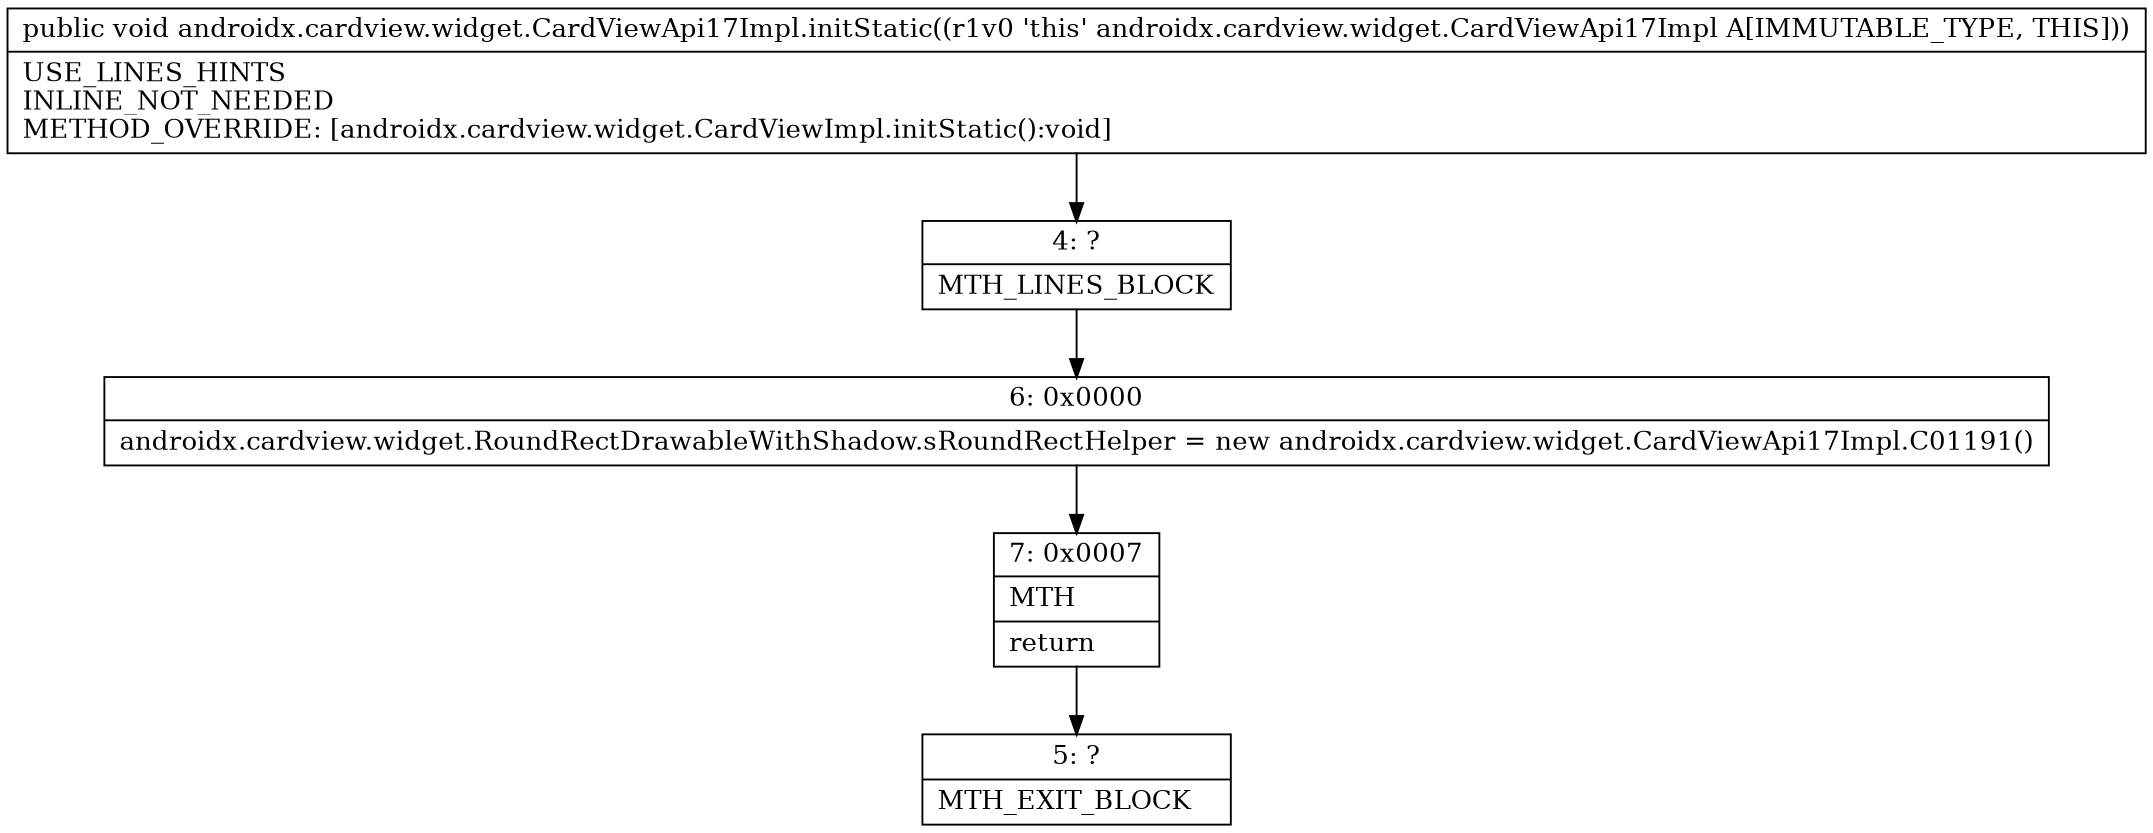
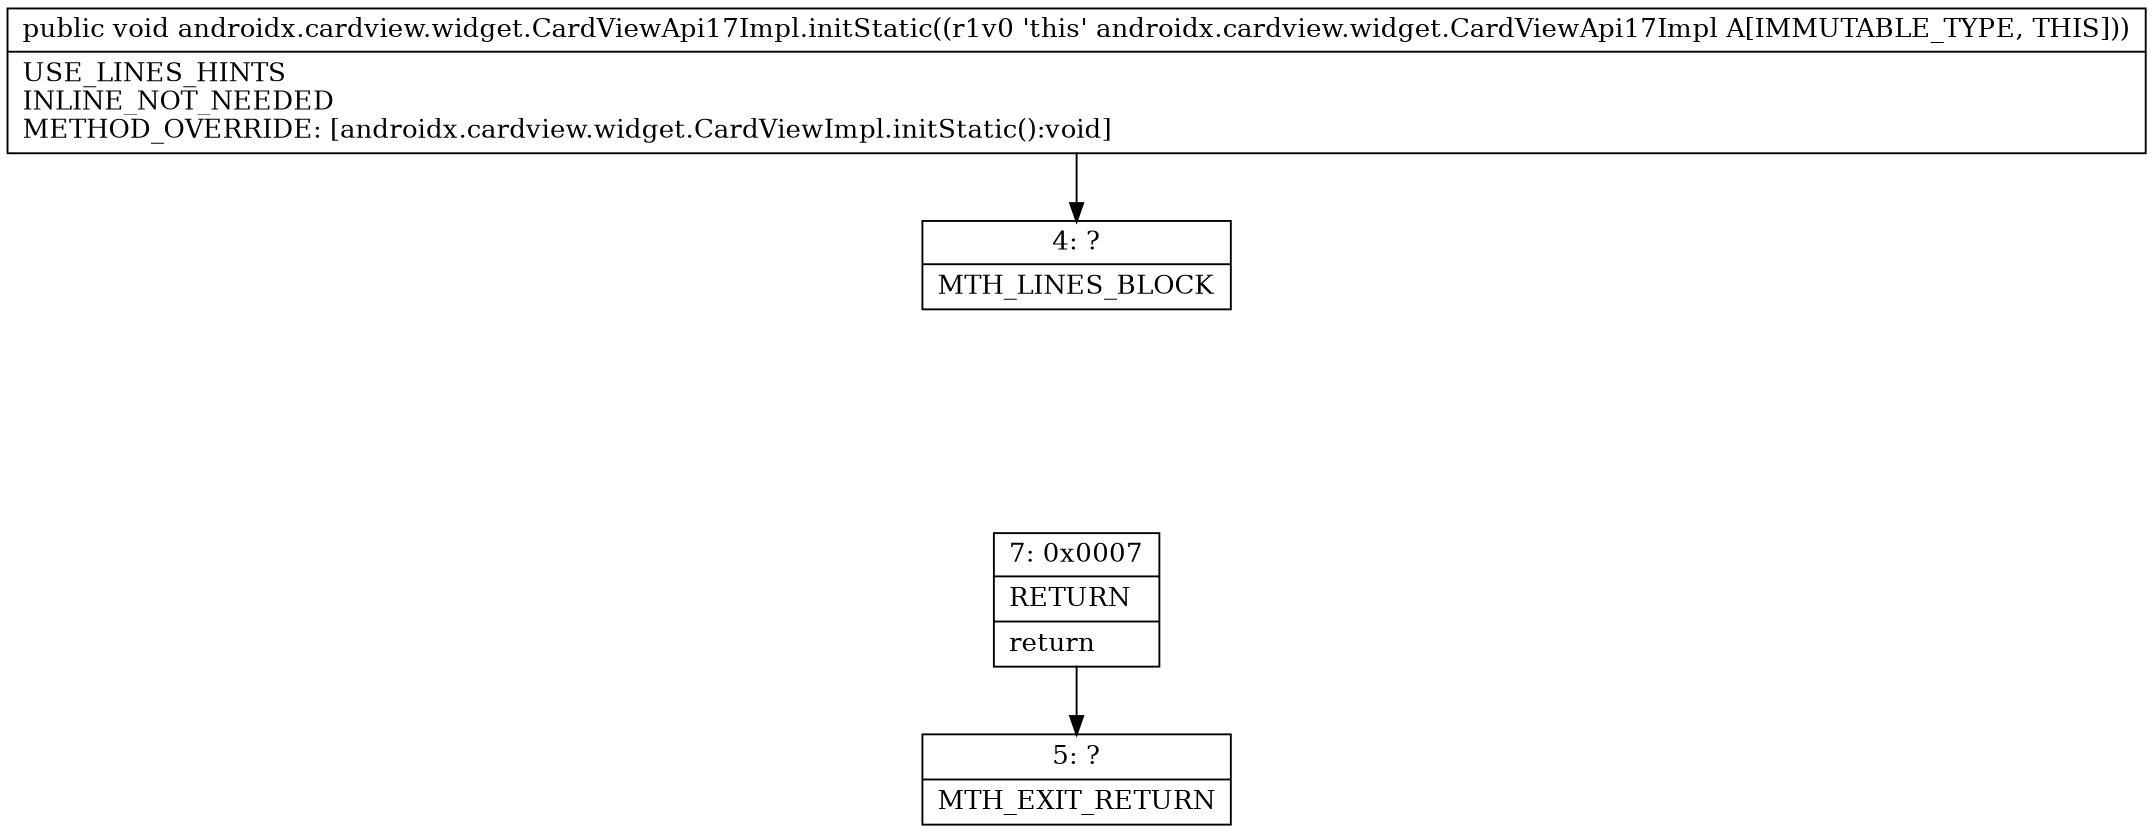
(1077, 421) -> none
(1043, 598) -> (1070, 598)
(1065, 801) -> (1077, 801)
